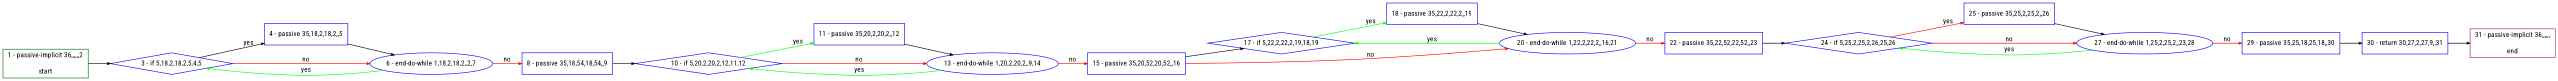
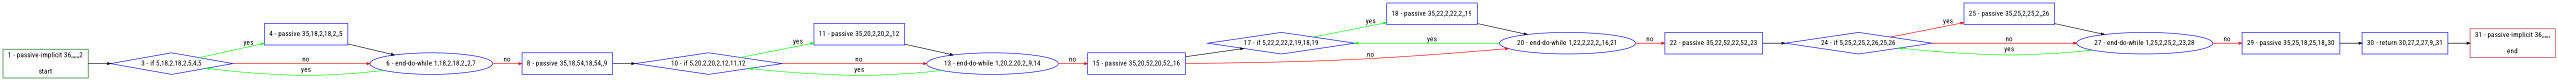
(230, 51) -> (230, 51)
